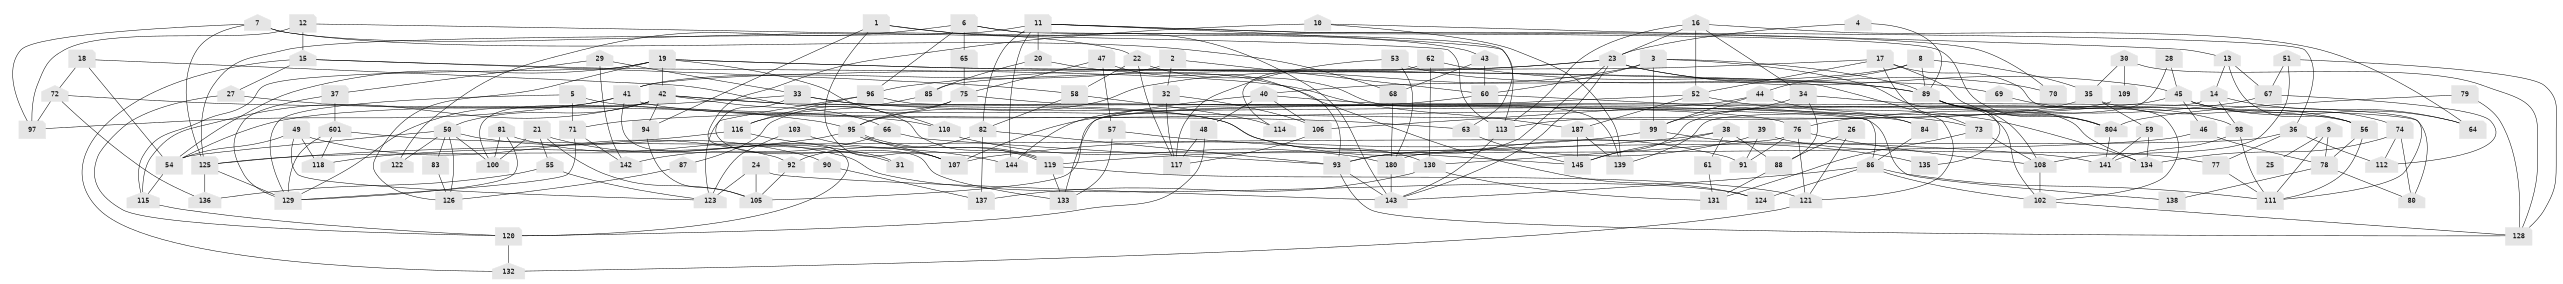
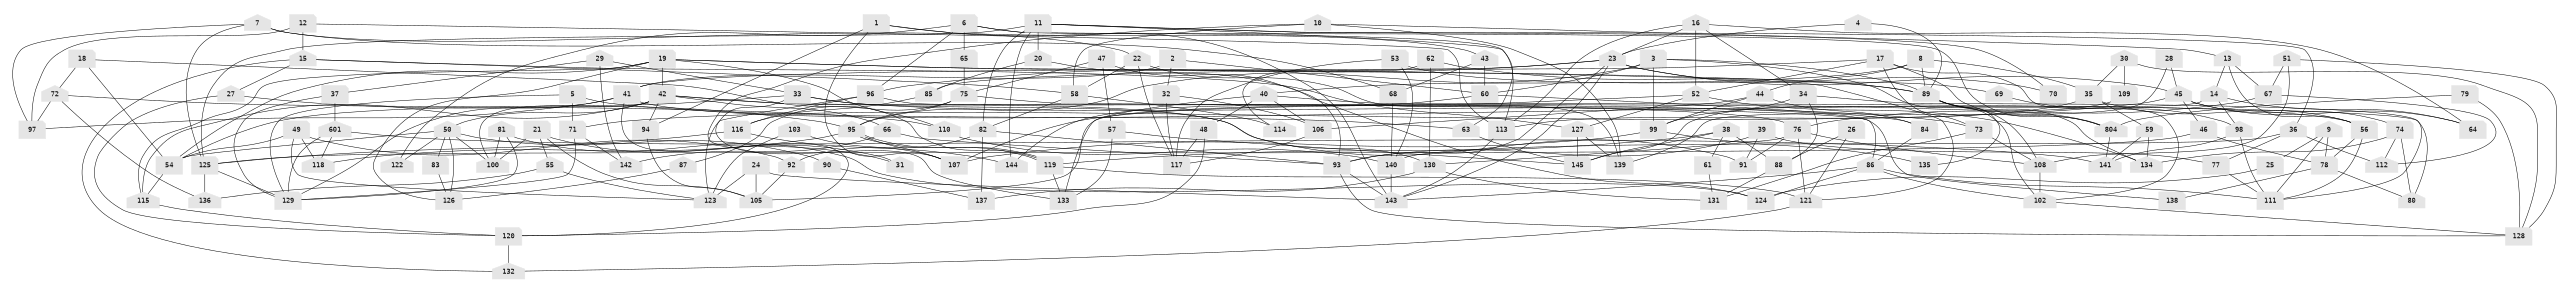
none -> (1110, 42)
(1577, 130) -> (1577, 130)
(1391, 165) -> (1391, 165)
none -> (2015, 179)
